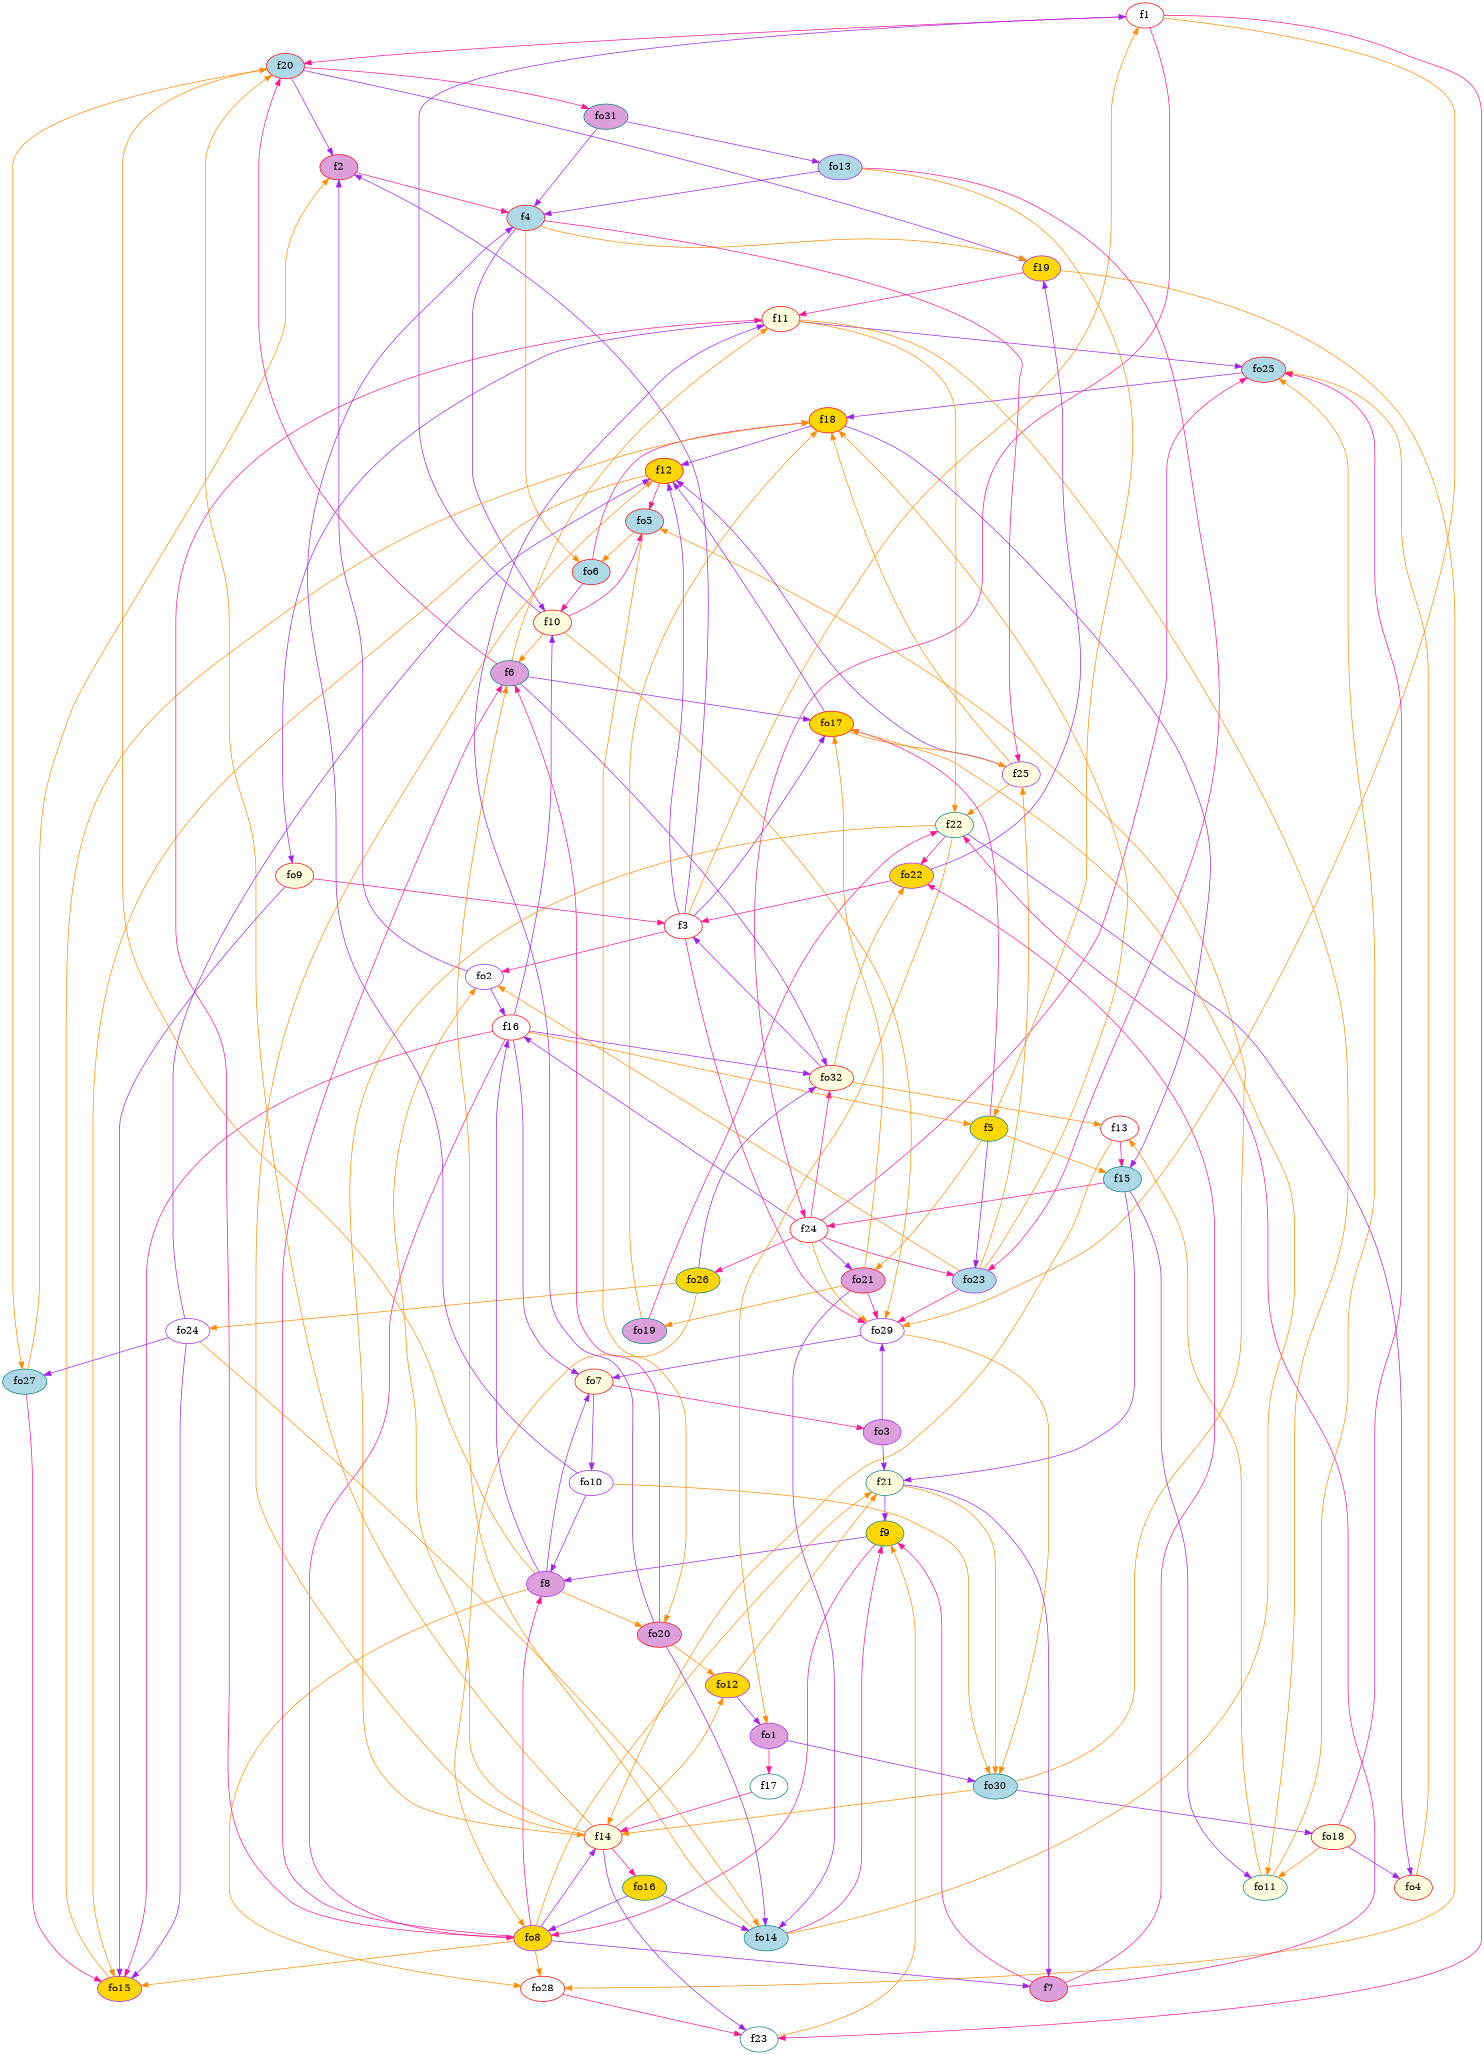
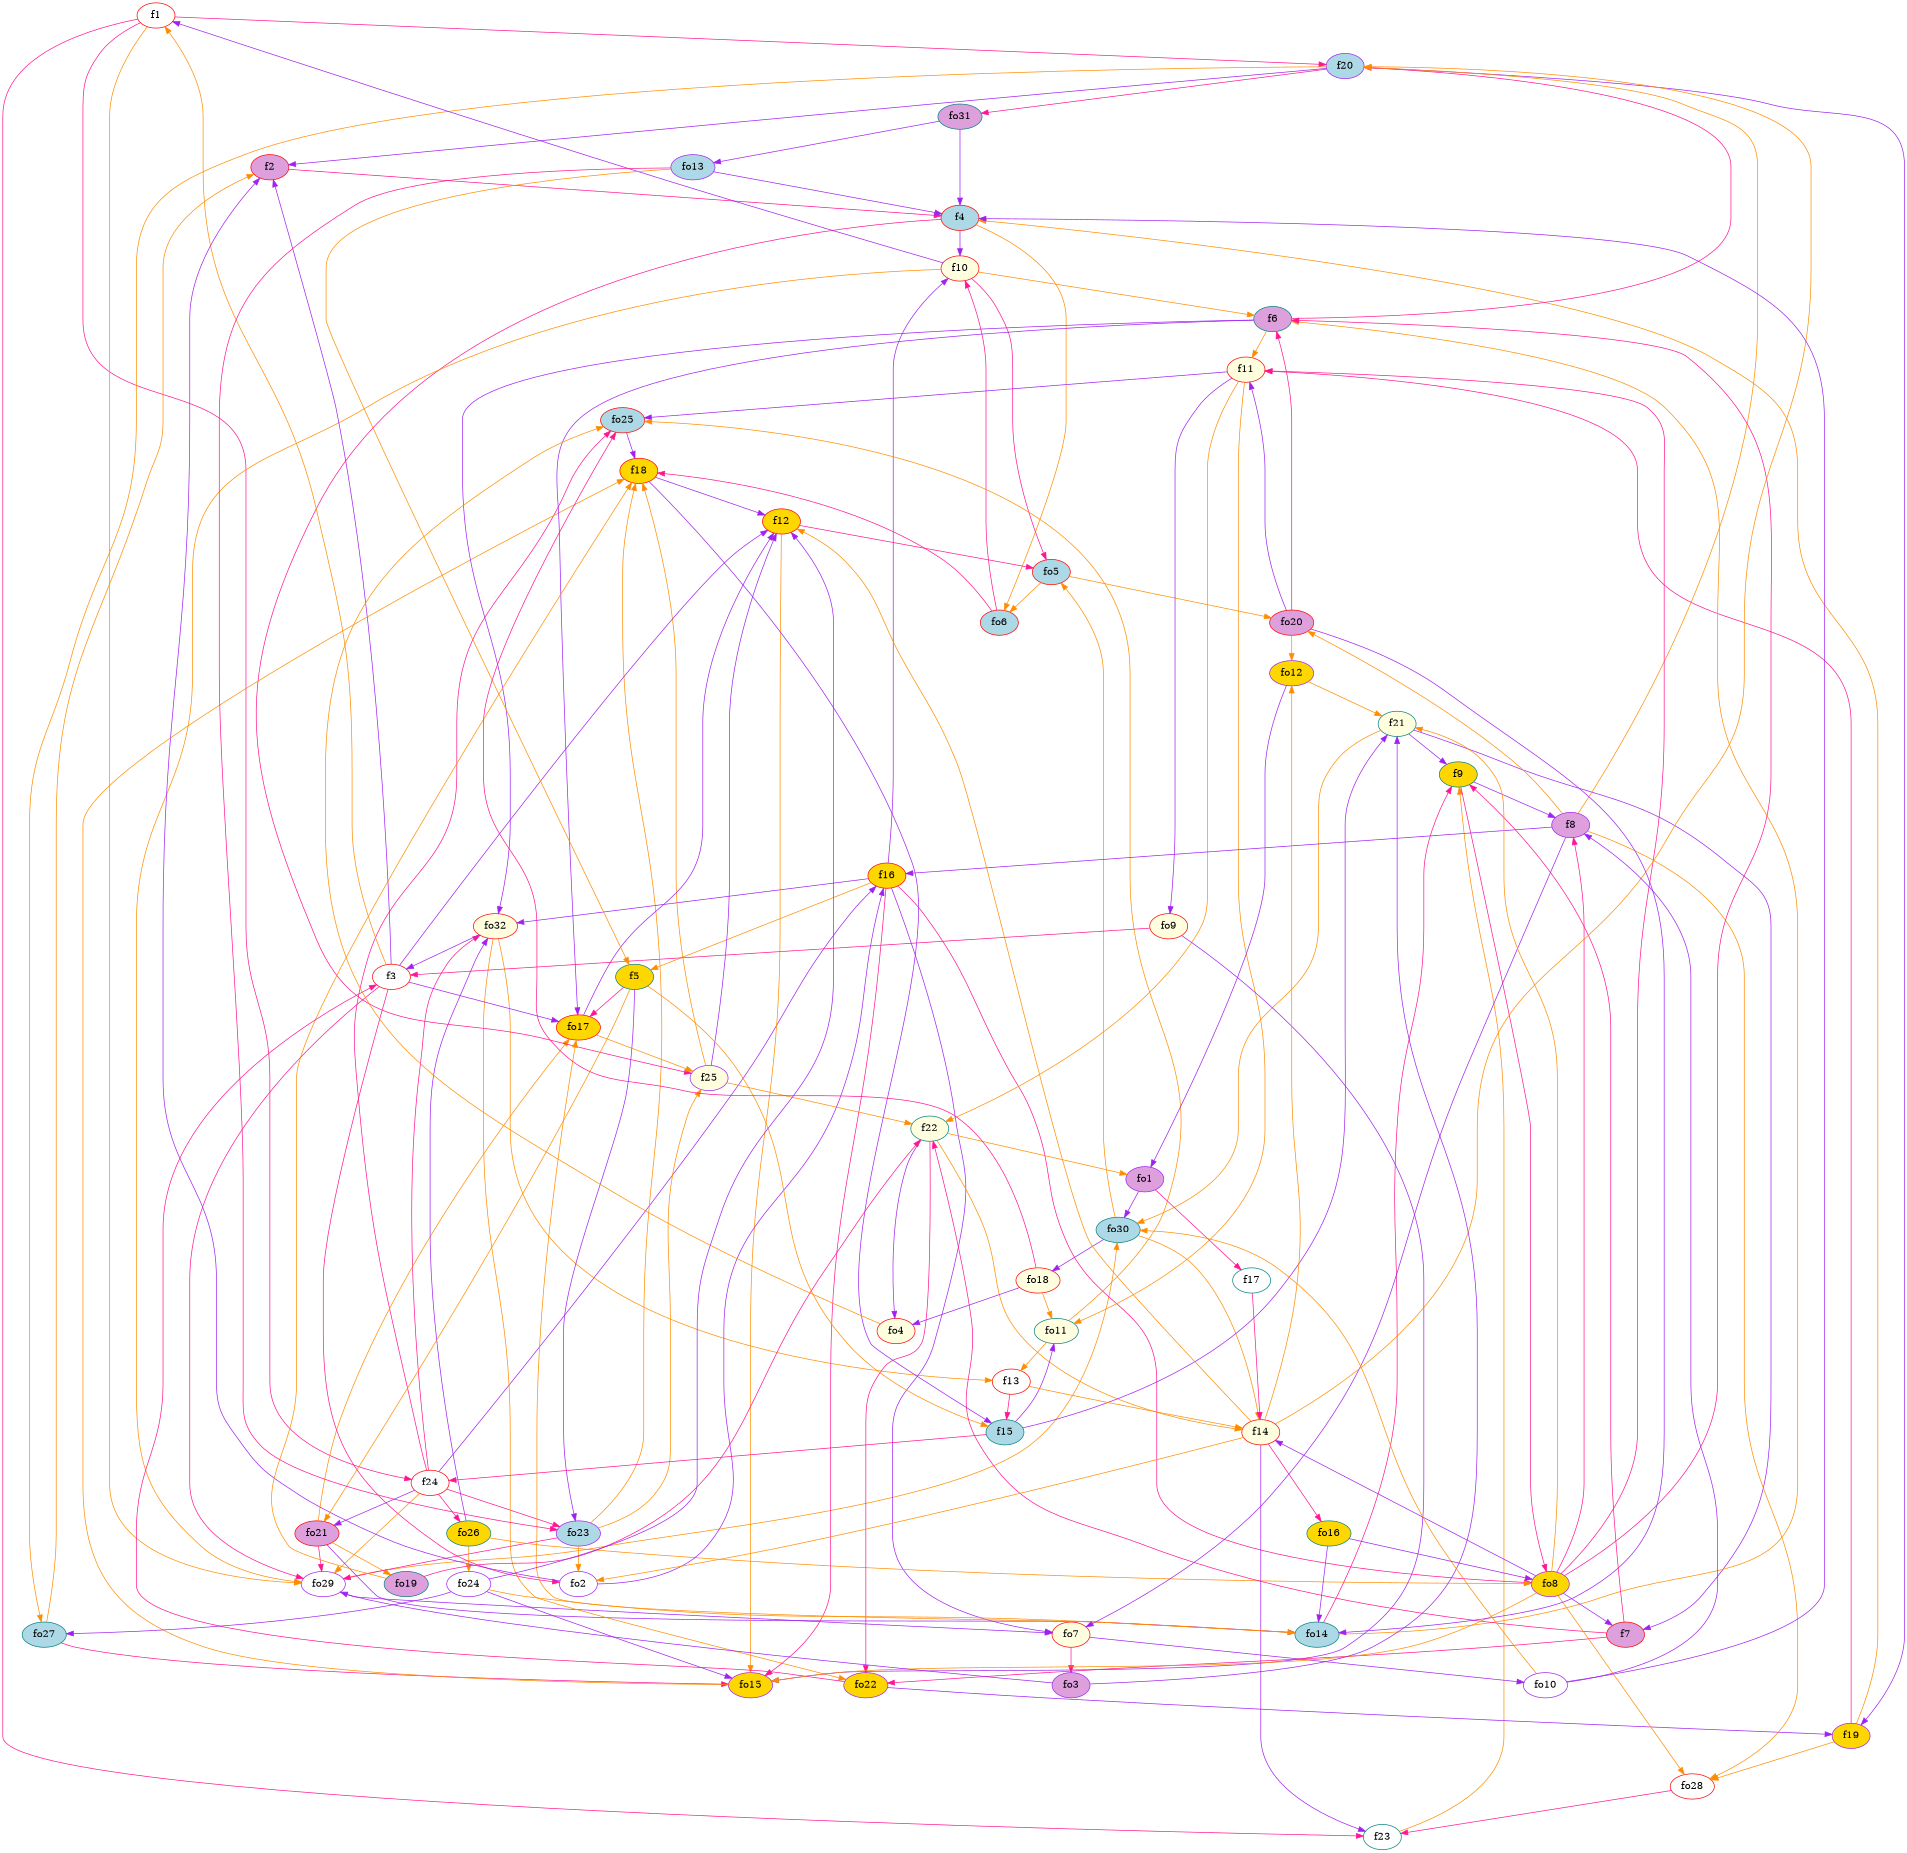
(285, 66) -> (1345, 66)
(780, 243) -> (1855, 647)
(511, 1027) -> (887, 876)
